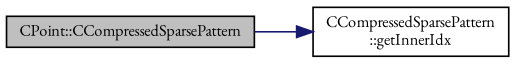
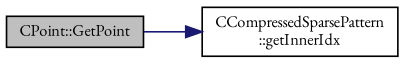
(130, 32) -> (75, 32)
